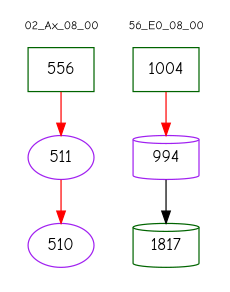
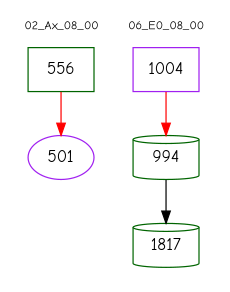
(167, 26) -> (167, 26)
(166, 70) -> (166, 70)
(61, 157) -> (61, 157)
(166, 157) -> (166, 157)
(61, 245) -> none
